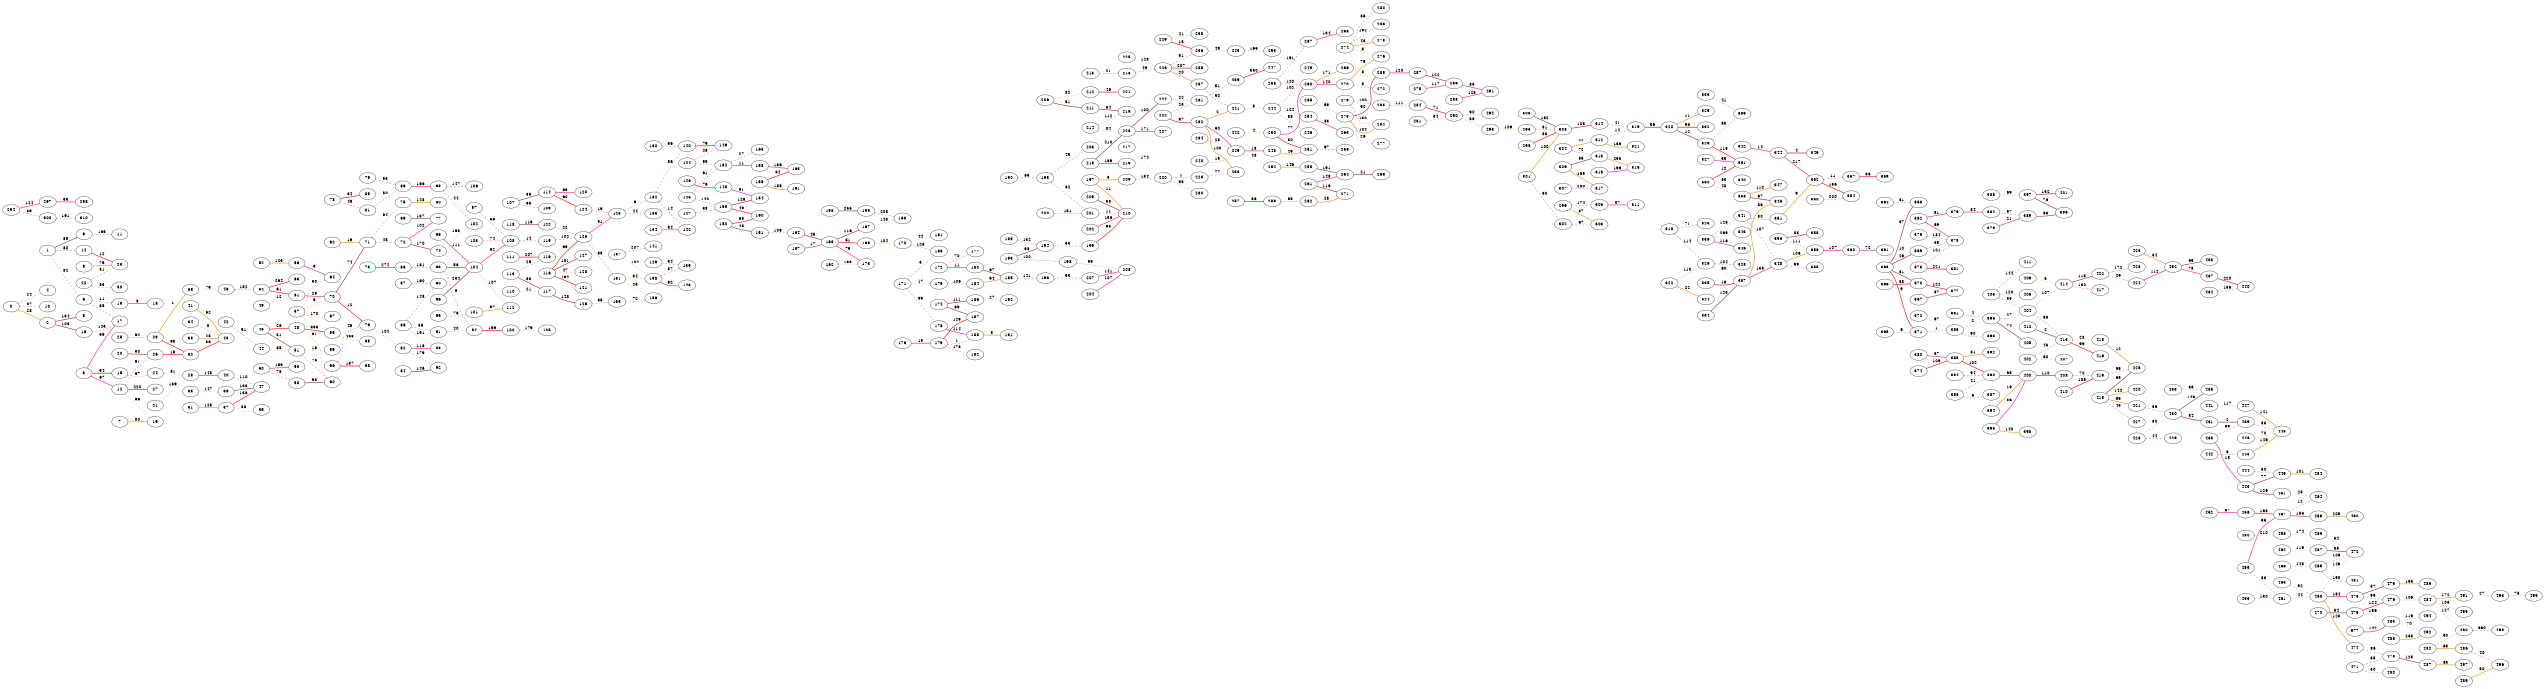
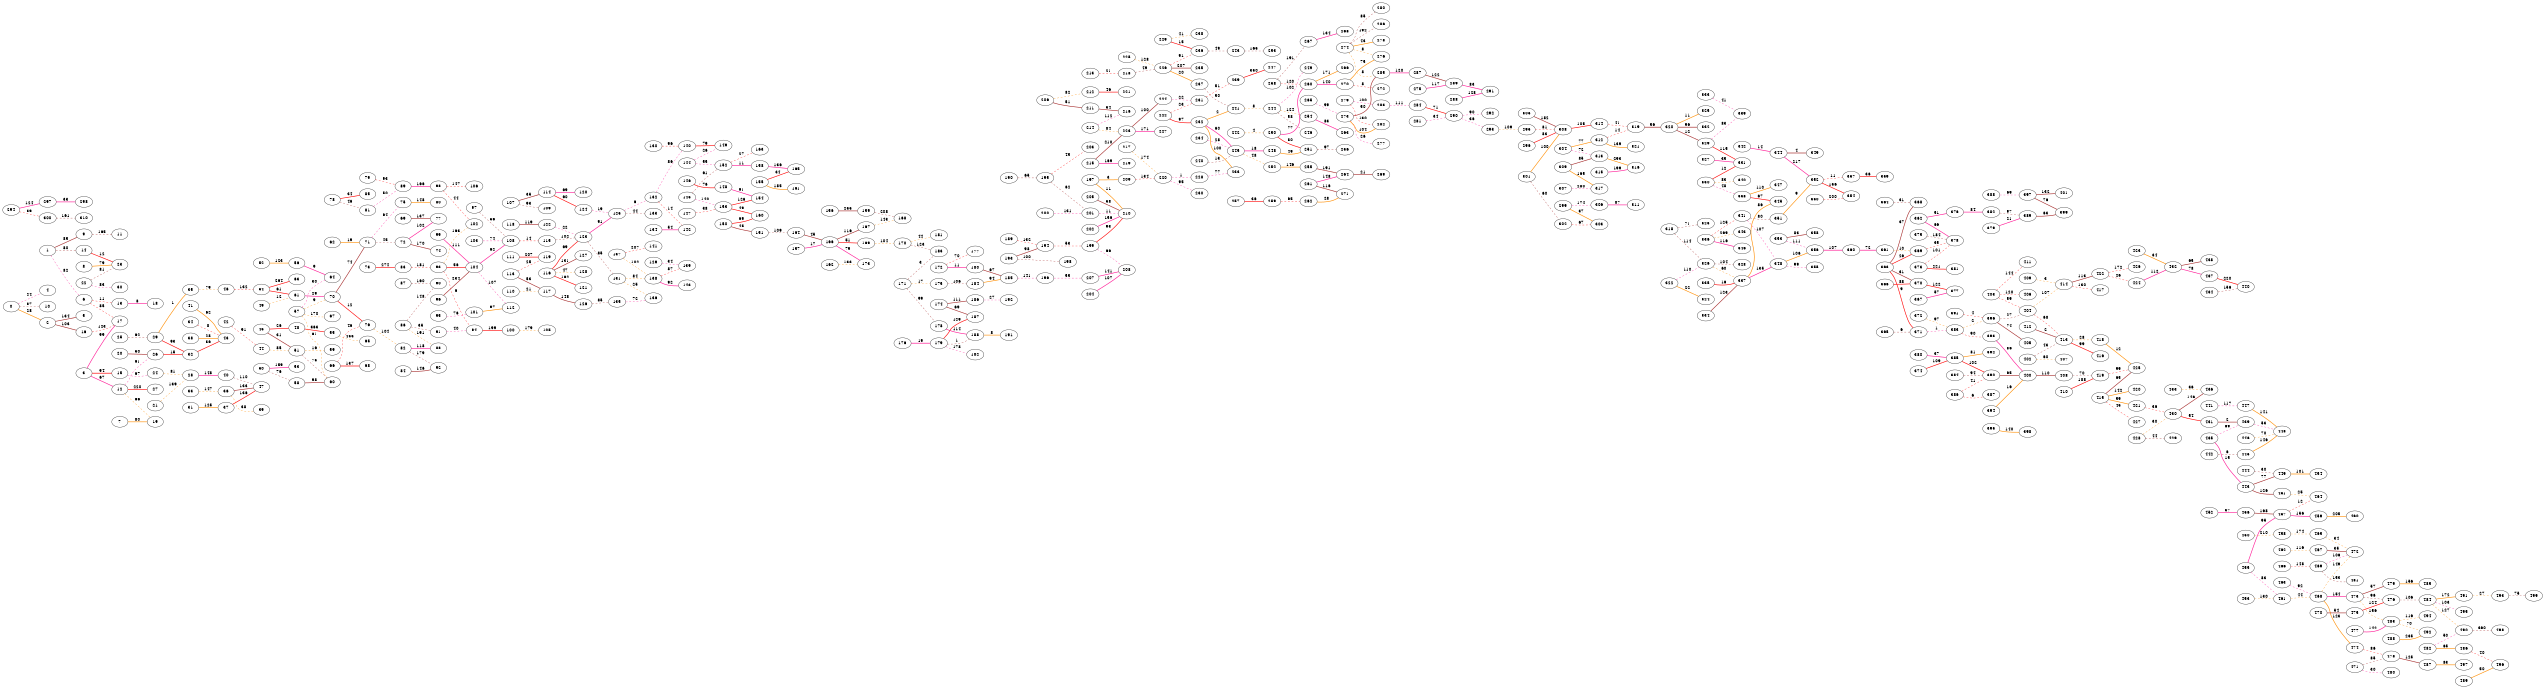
(1097, 266) -> (1110, 257)
(2013, 404) -> (2009, 356)
(2355, 631) -> (2355, 631)
